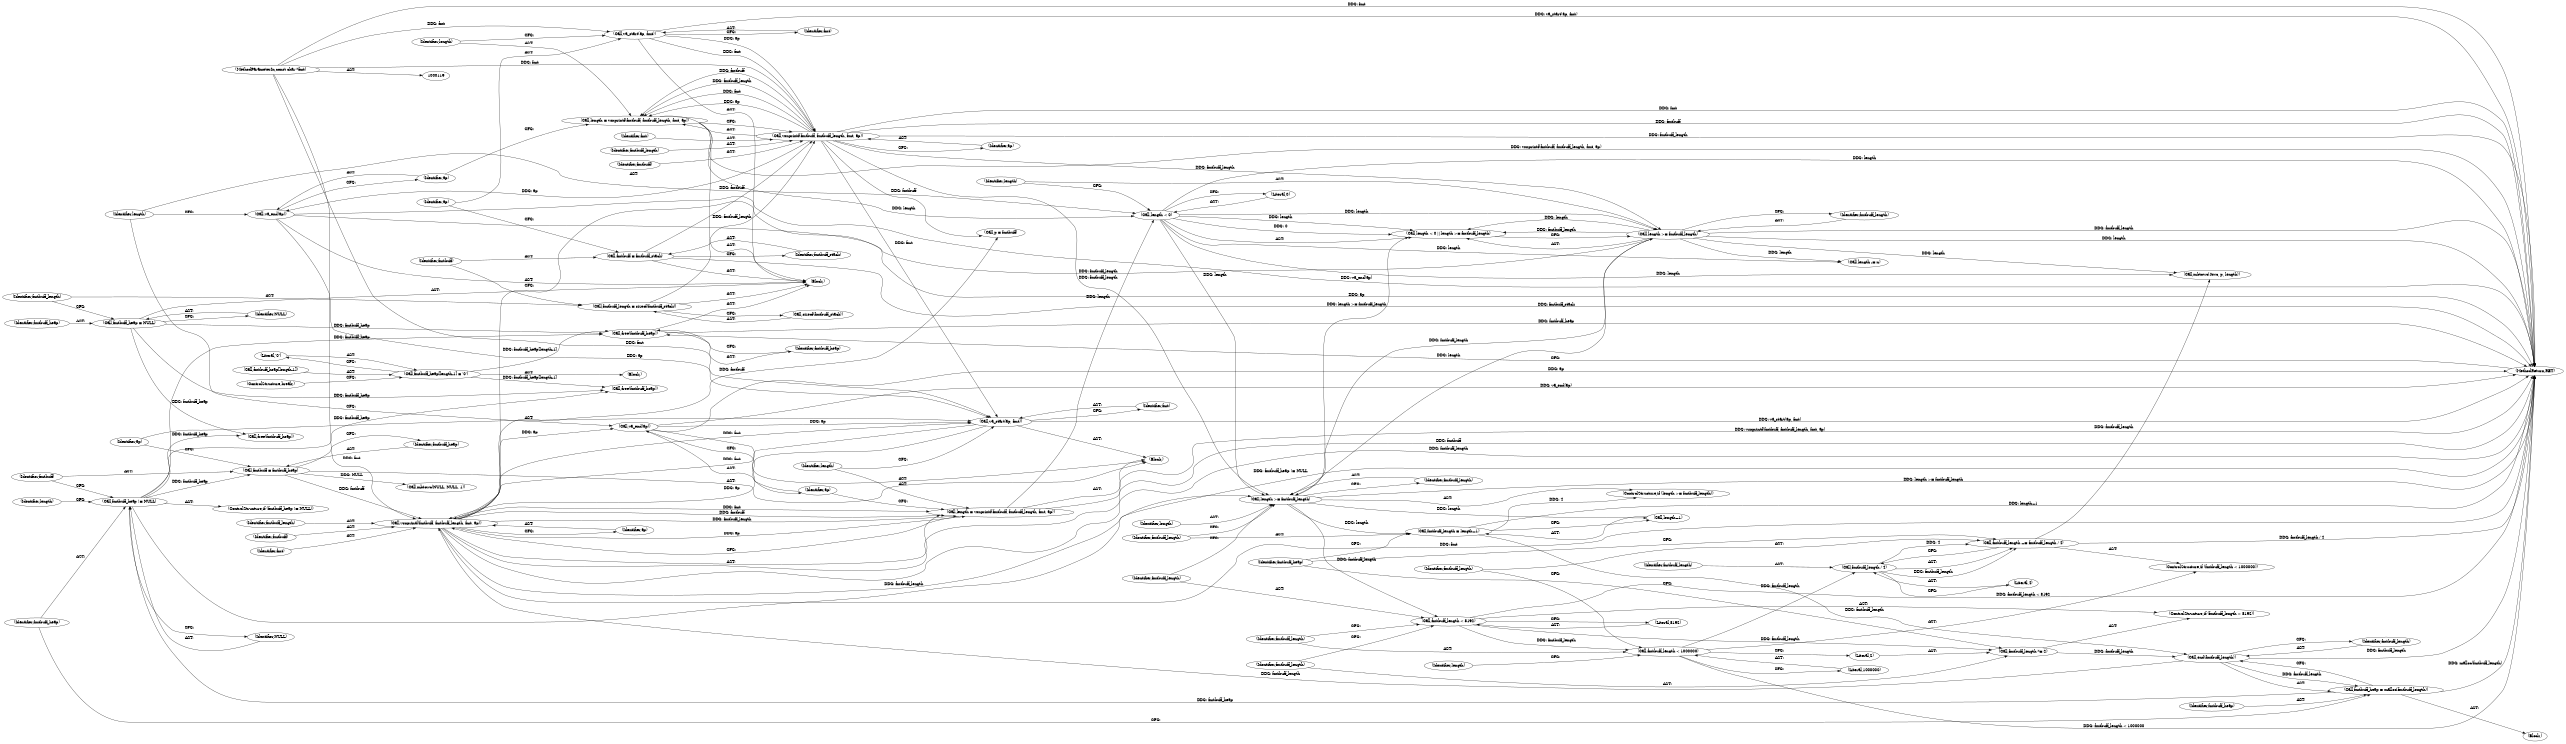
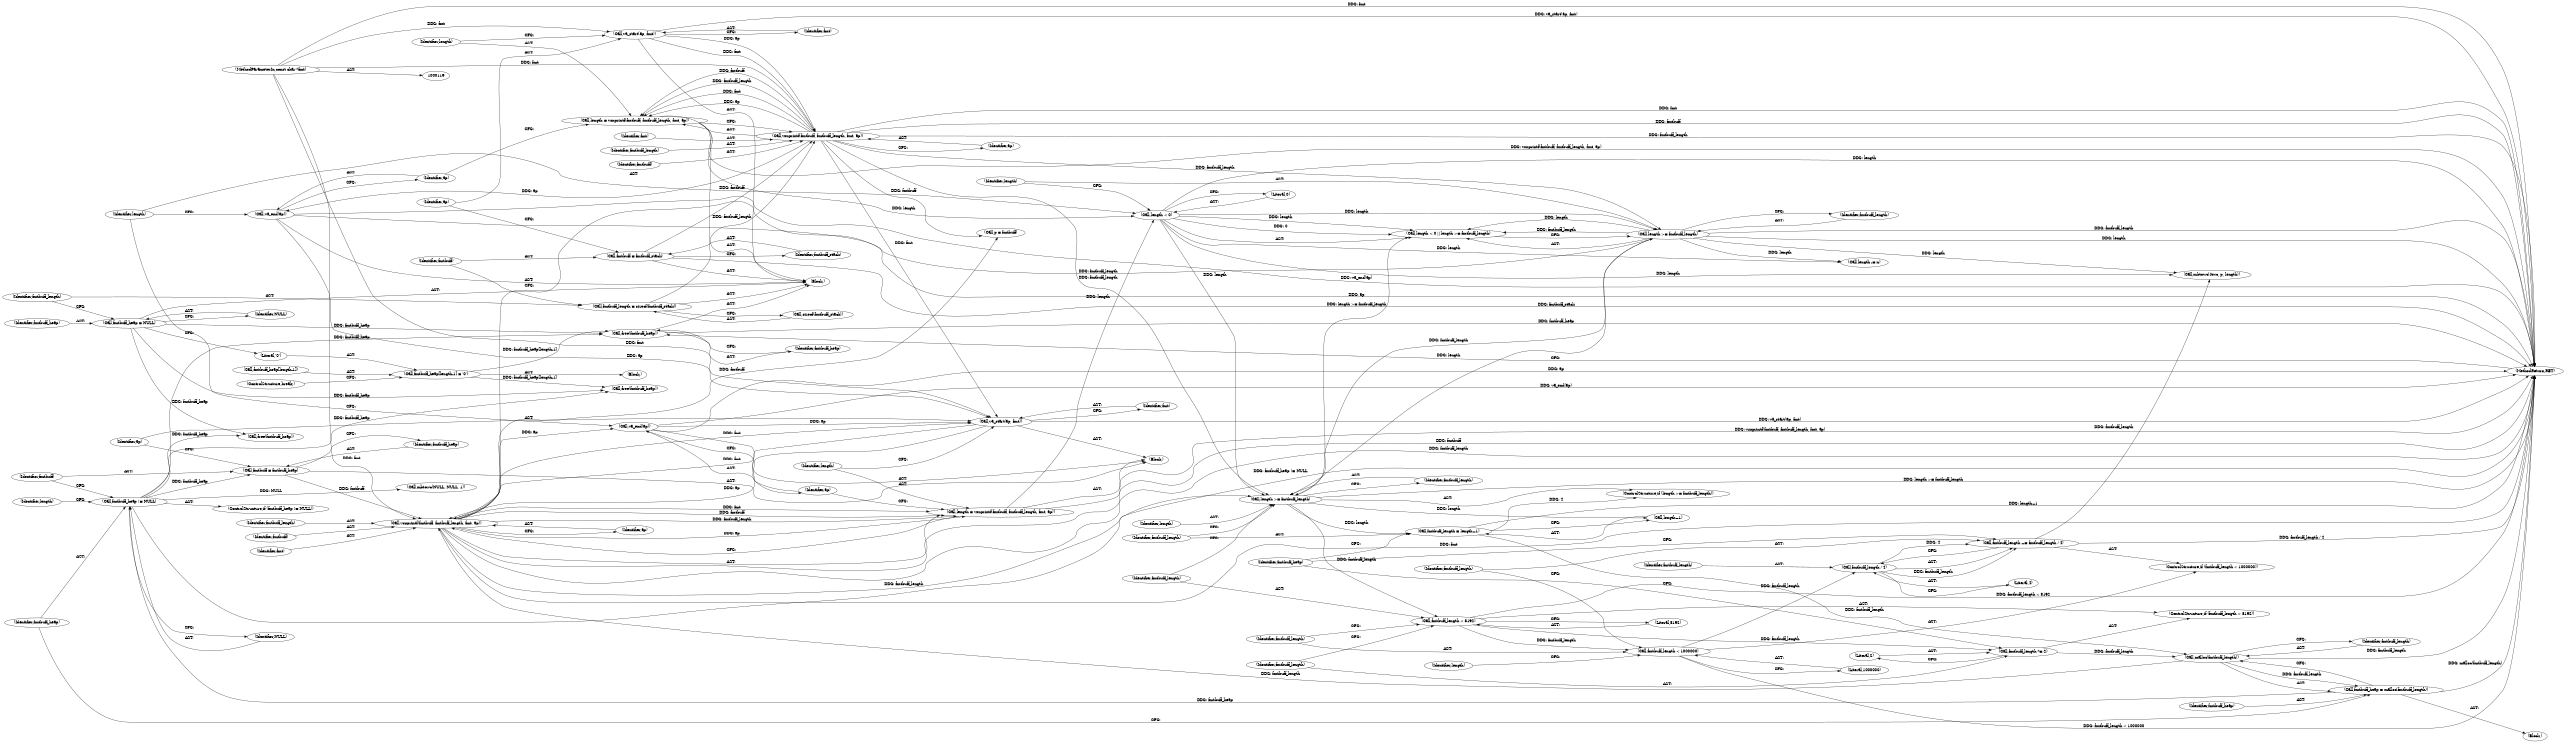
(344, 366) -> (199, 341)
(352, 479) -> (280, 495)
(1778, 654) -> (1942, 663)
(2212, 658) -> (2212, 658)
